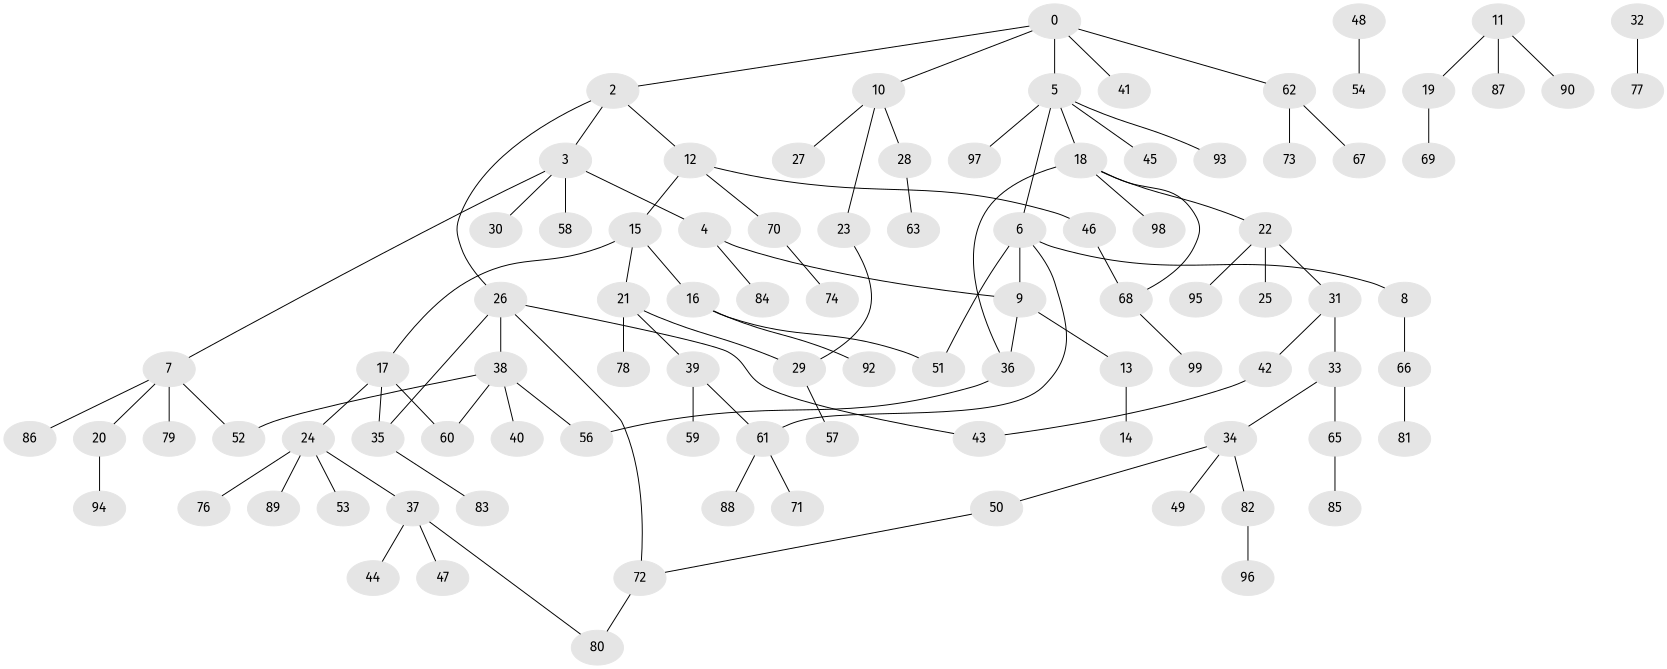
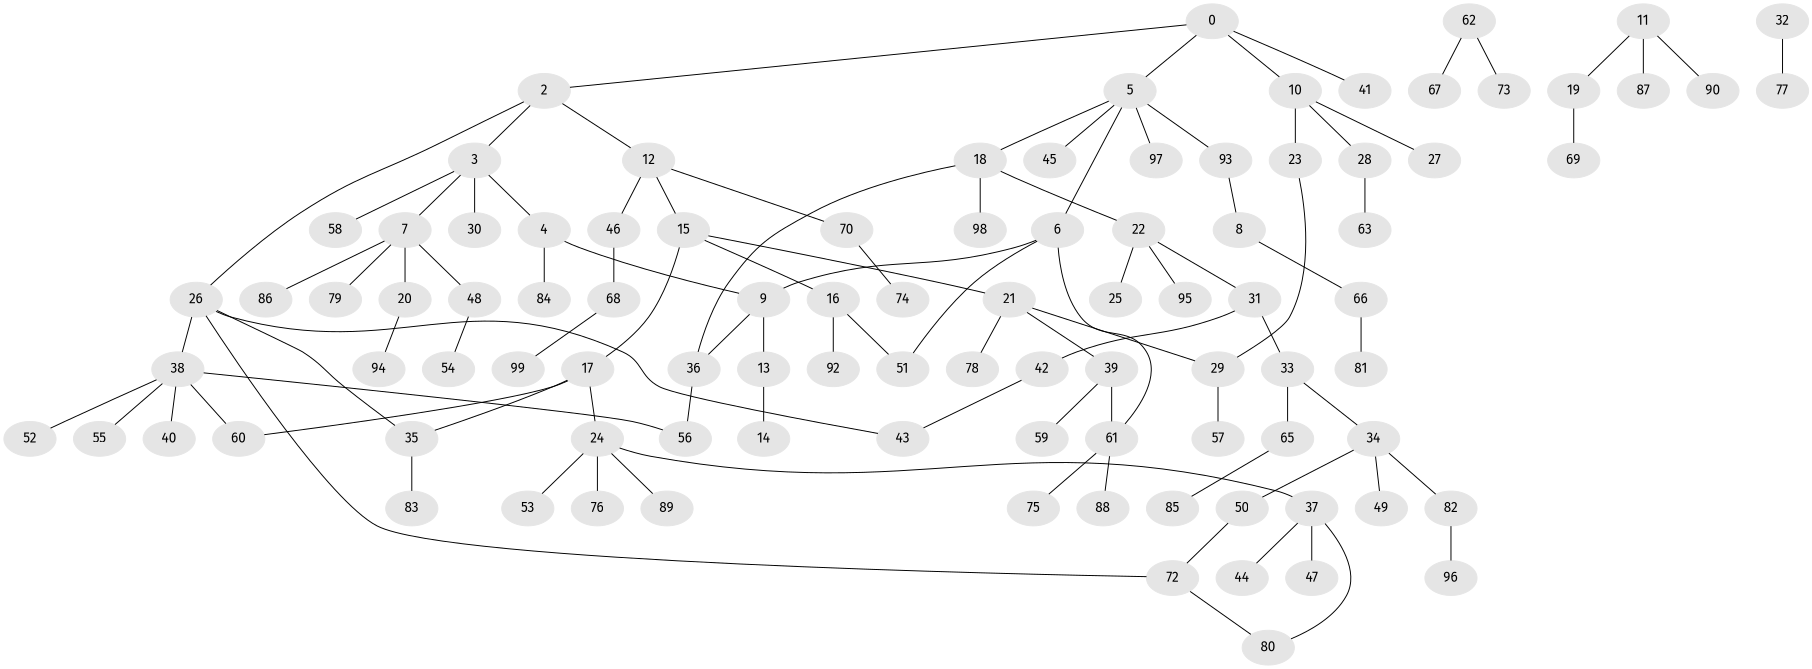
(1172, 56) -> none
(1193, 211) -> none
(1212, 265) -> (1232, 195)
(204, 404) -> (440, 265)
none -> (100, 439)
(797, 508) -> (1033, 508)
